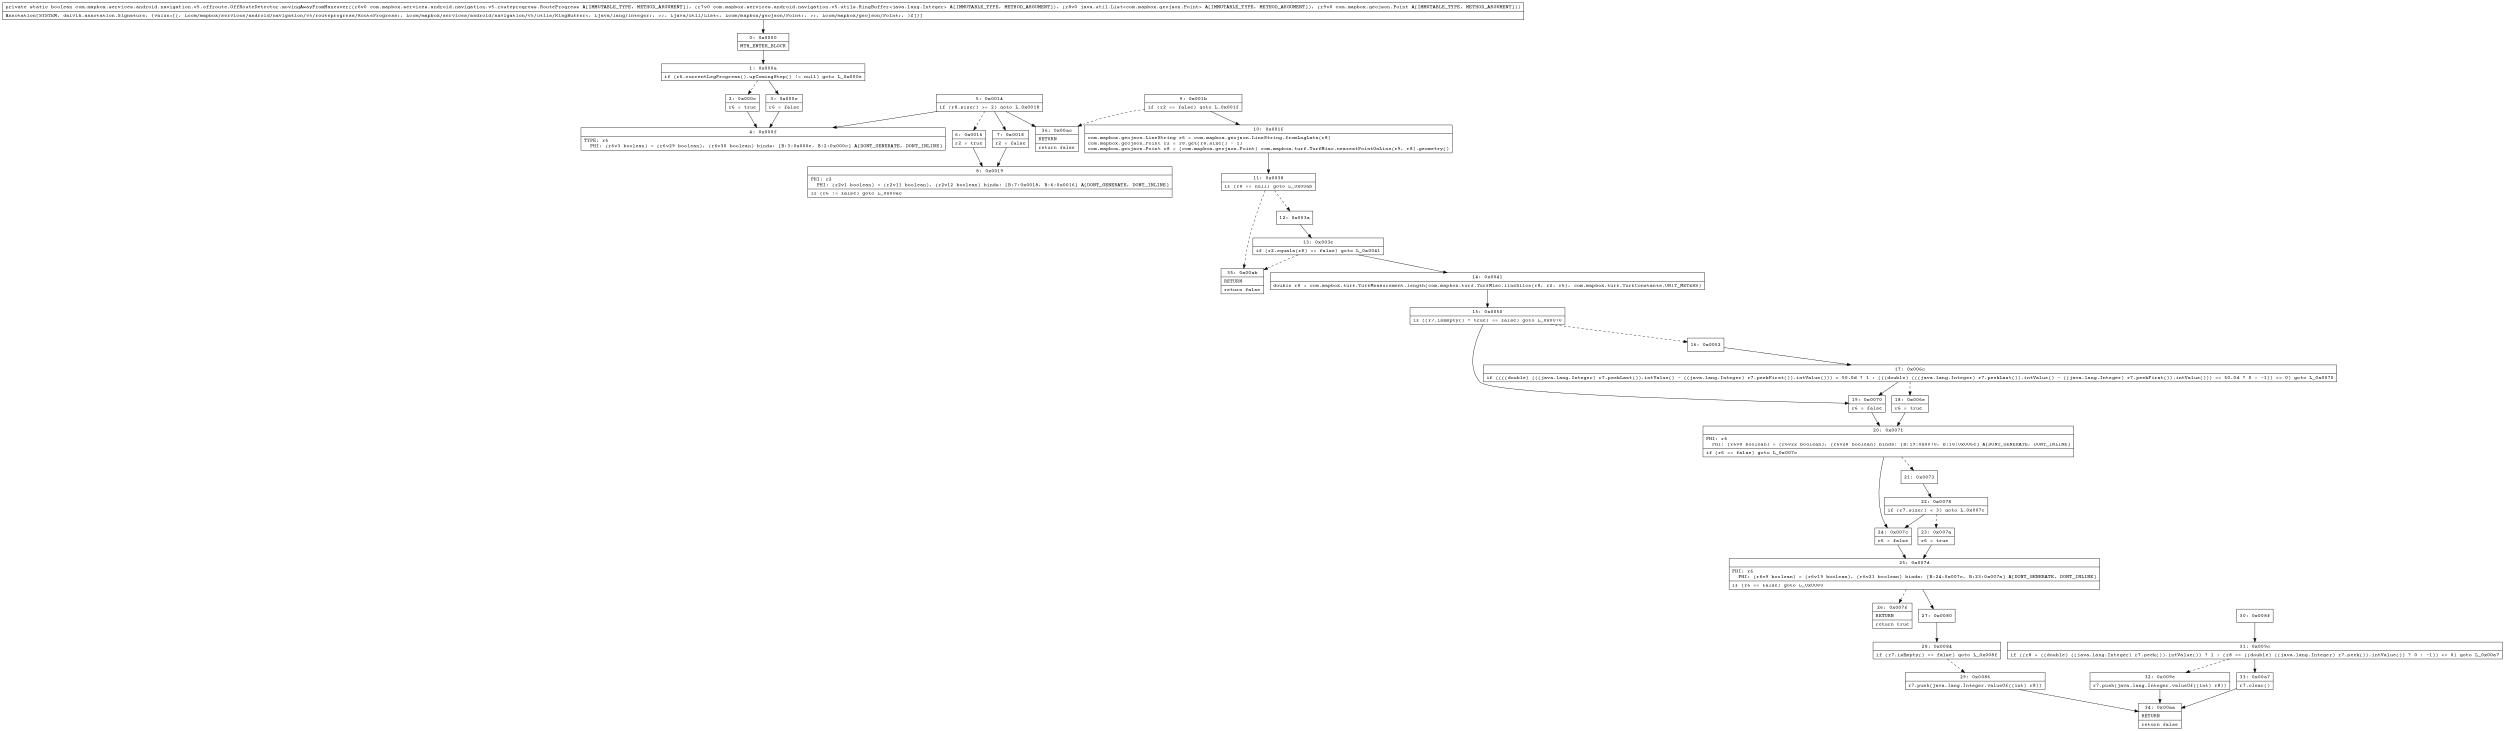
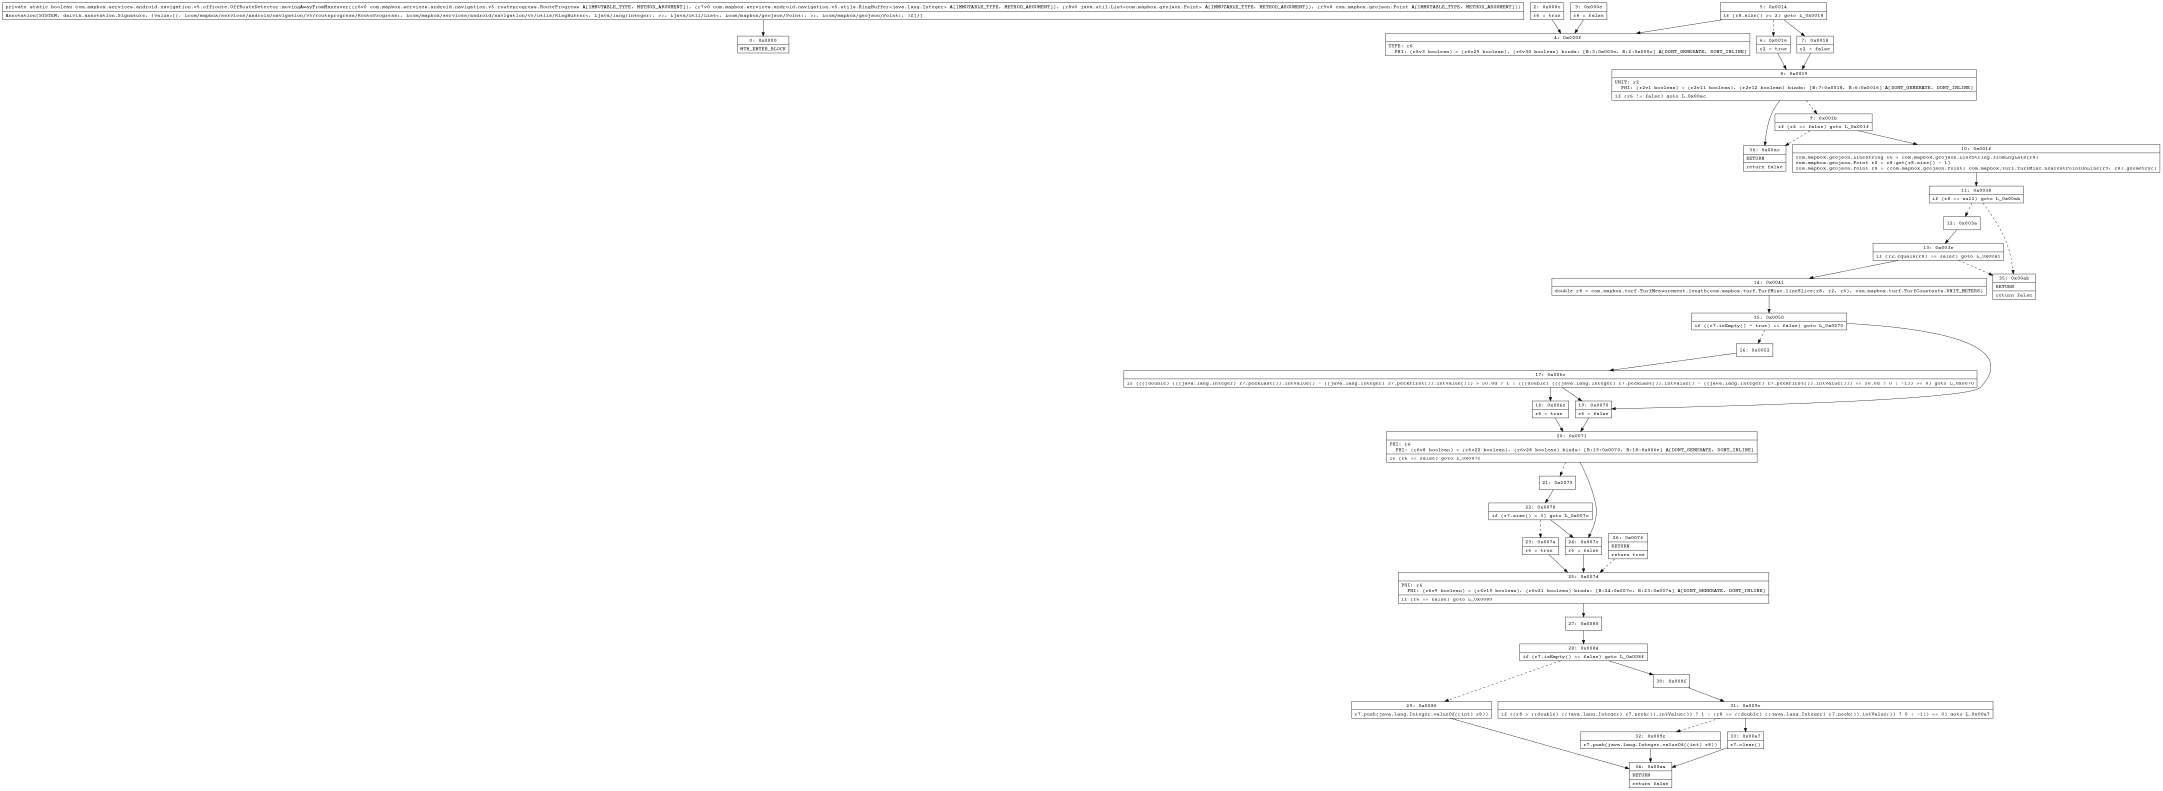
(763, 72) -> none
none -> (1810, 106)
(1019, 118) -> (1769, 120)
(823, 179) -> (1629, 82)
(1910, 387) -> (1550, 392)
(1904, 595) -> (1609, 564)
none -> (1629, 667)
